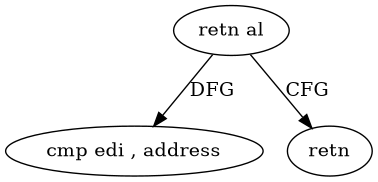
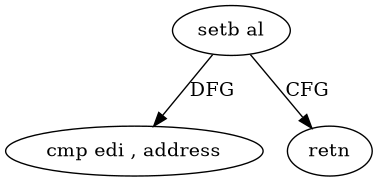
(231, 30) -> (231, 30)
